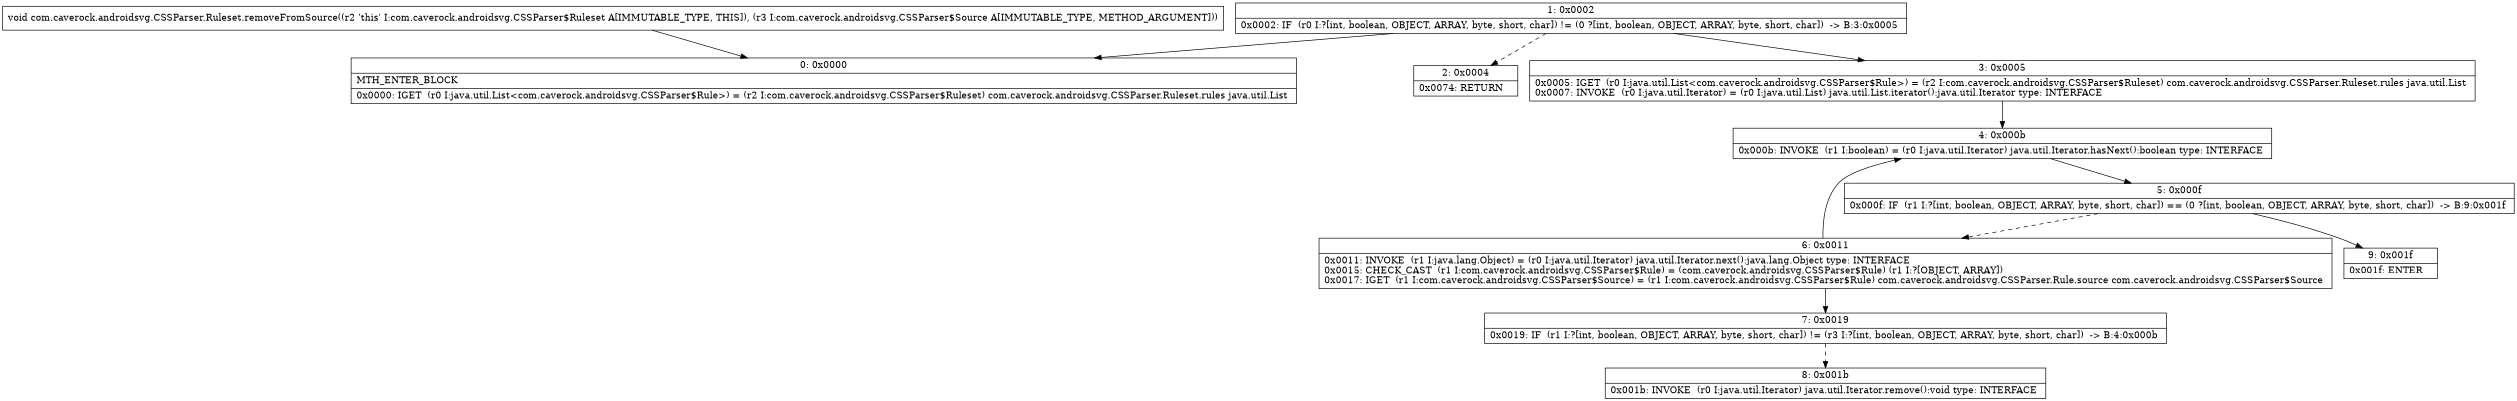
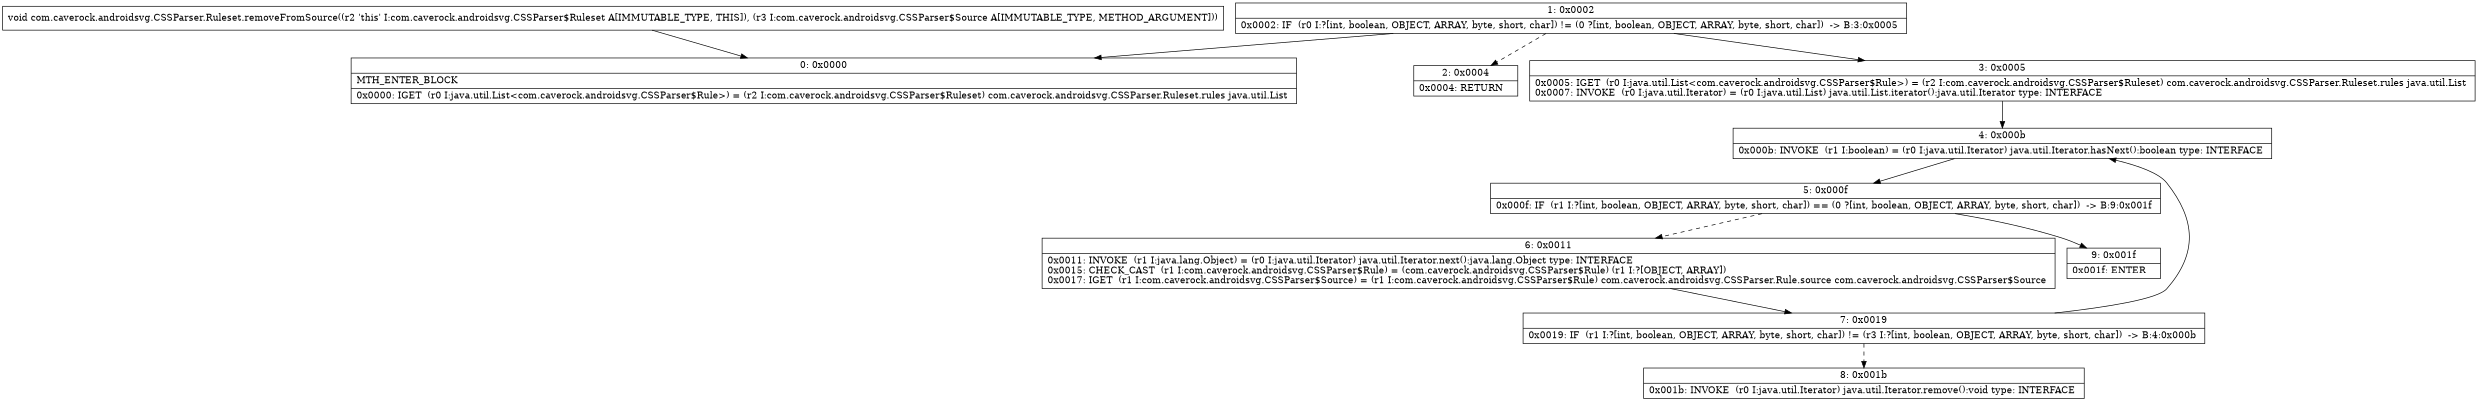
(1466, 88) -> (1466, 88)
(1840, 182) -> (2183, 265)
